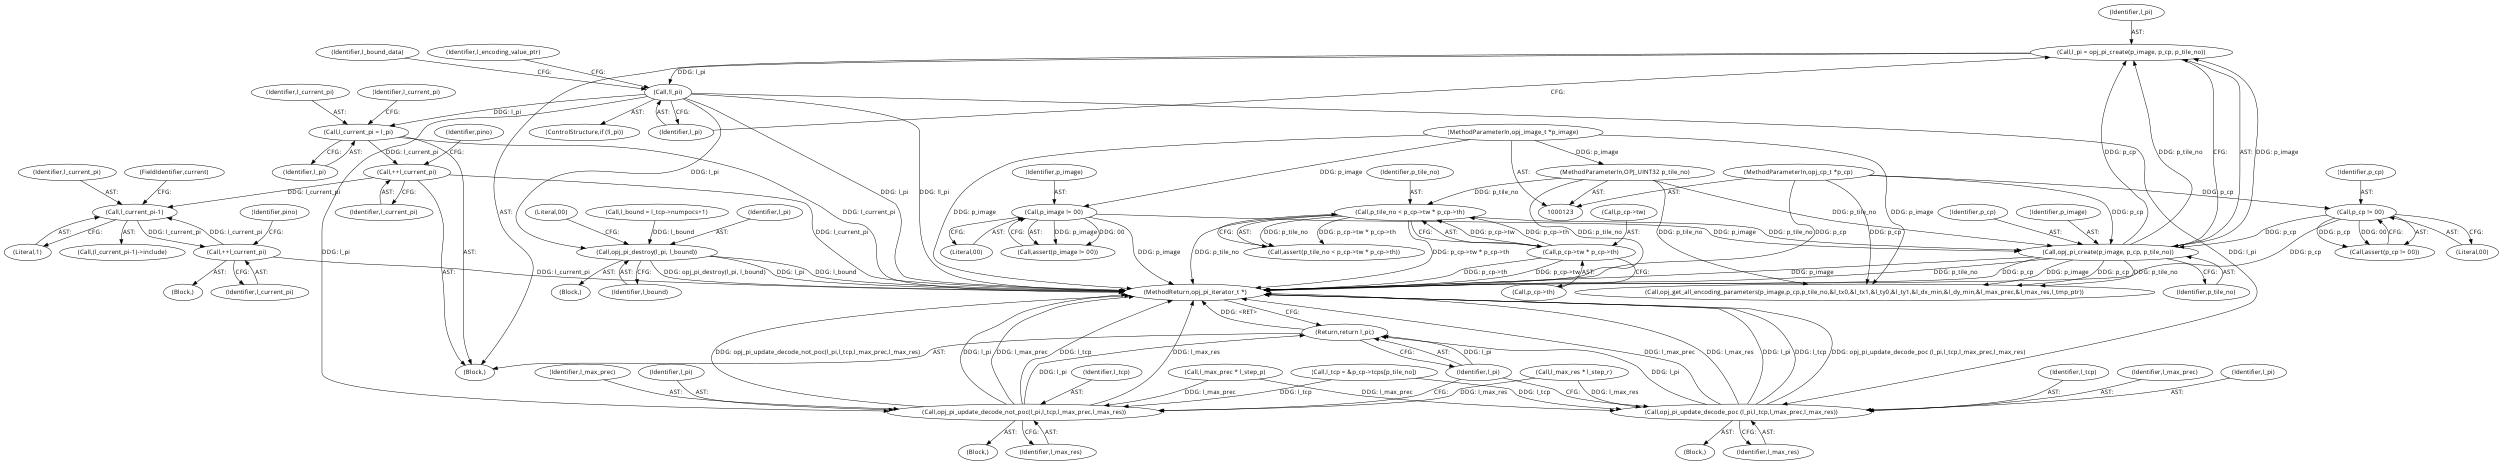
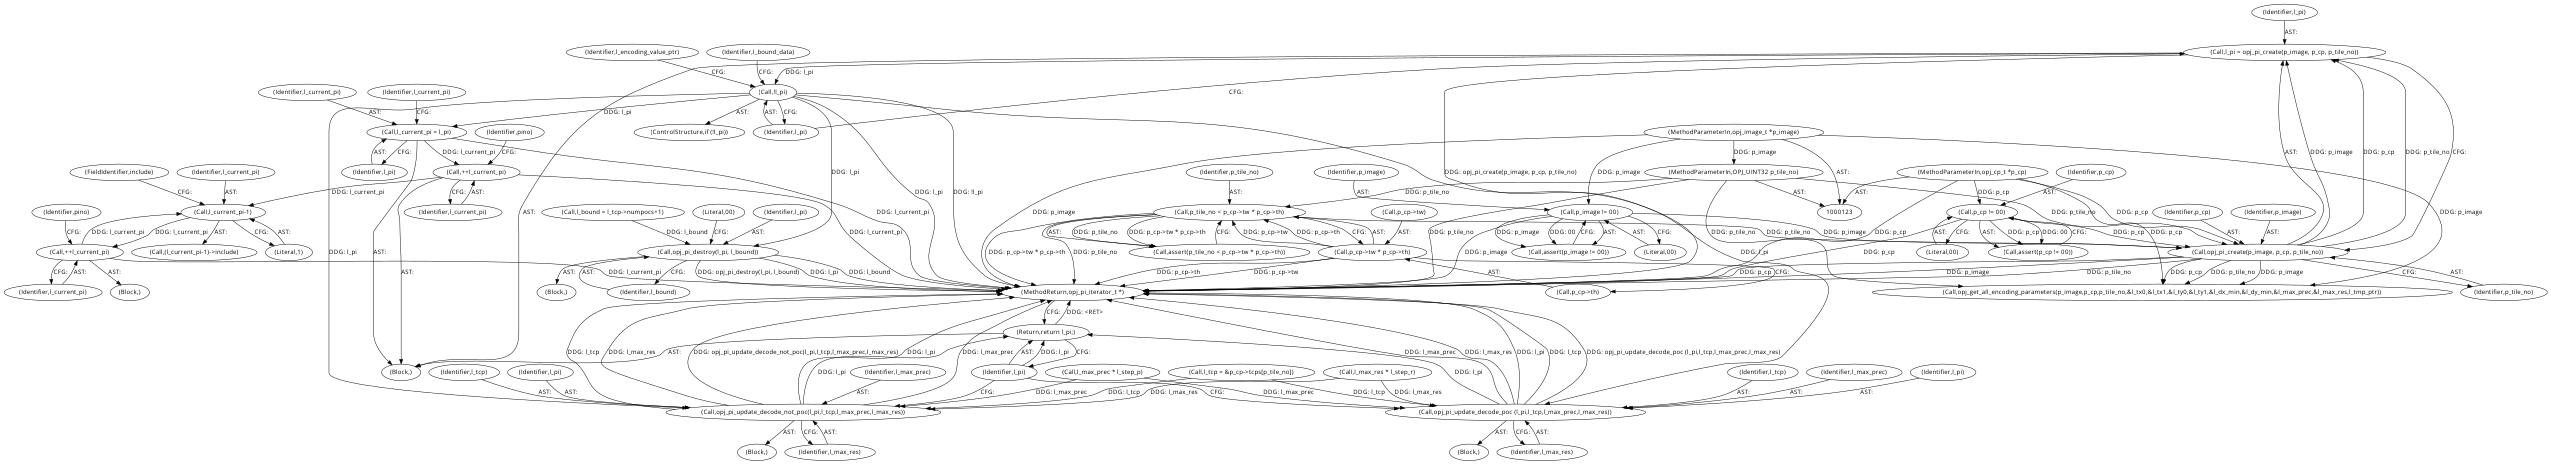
(174, 172) -> (119, 172)
none -> (1447, 177)
